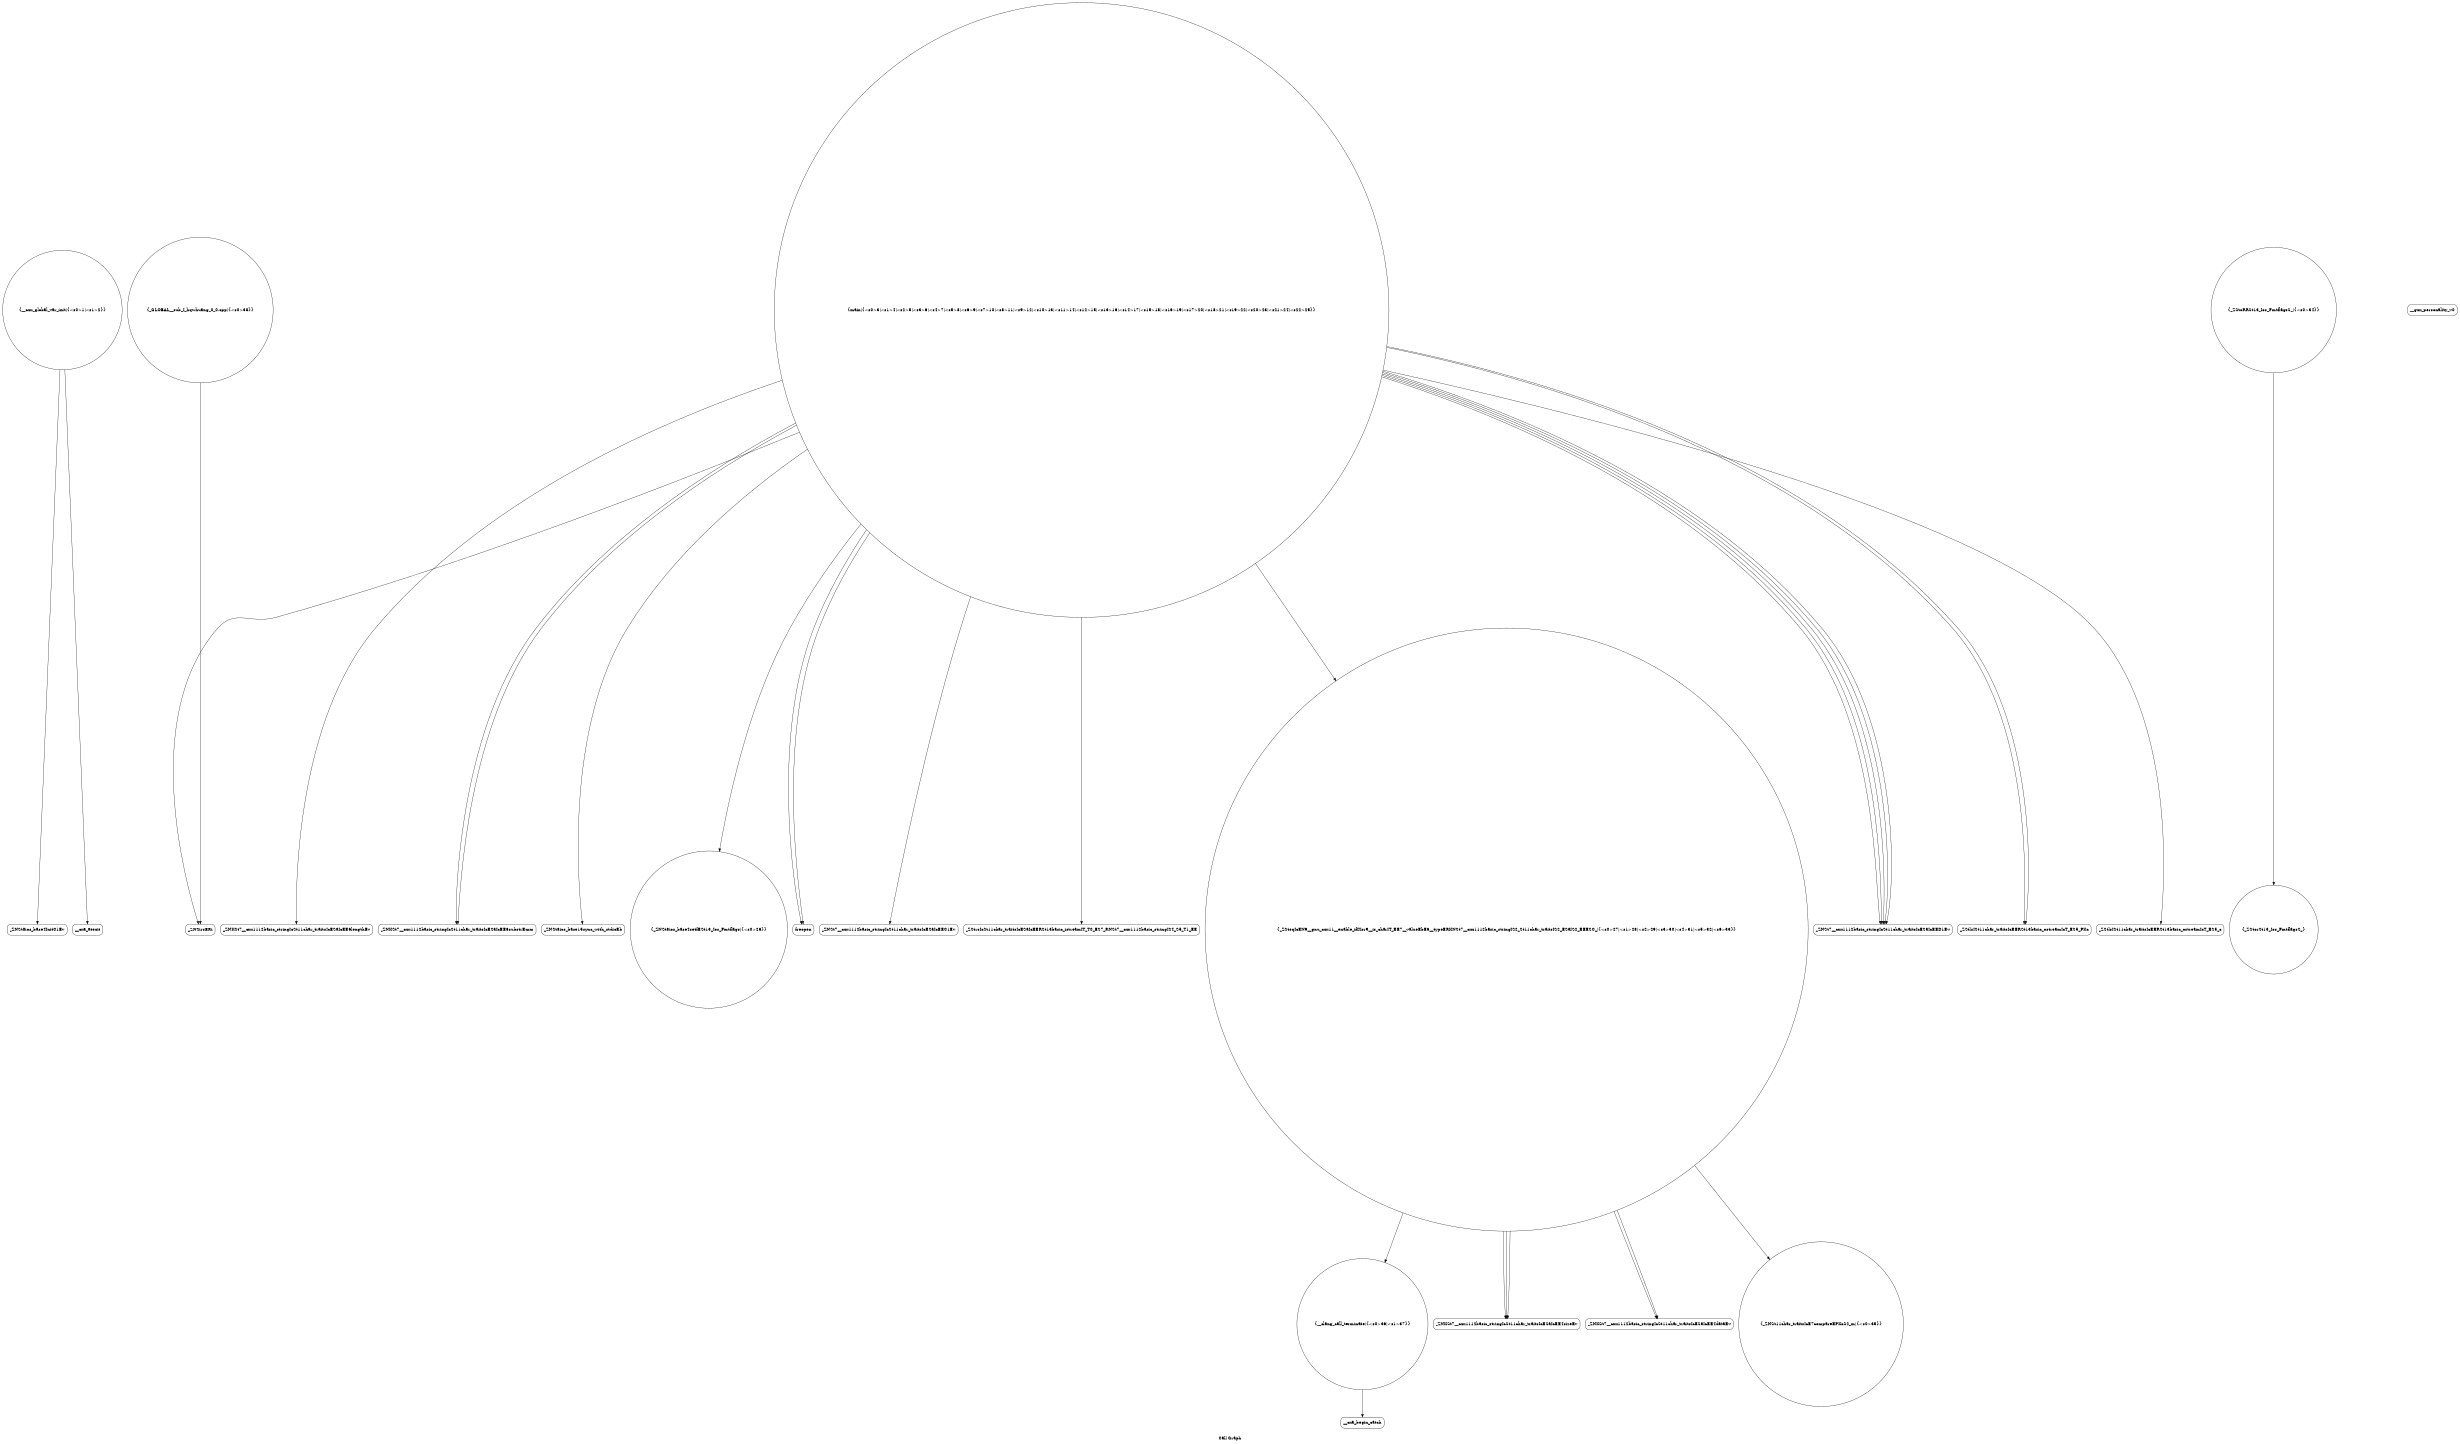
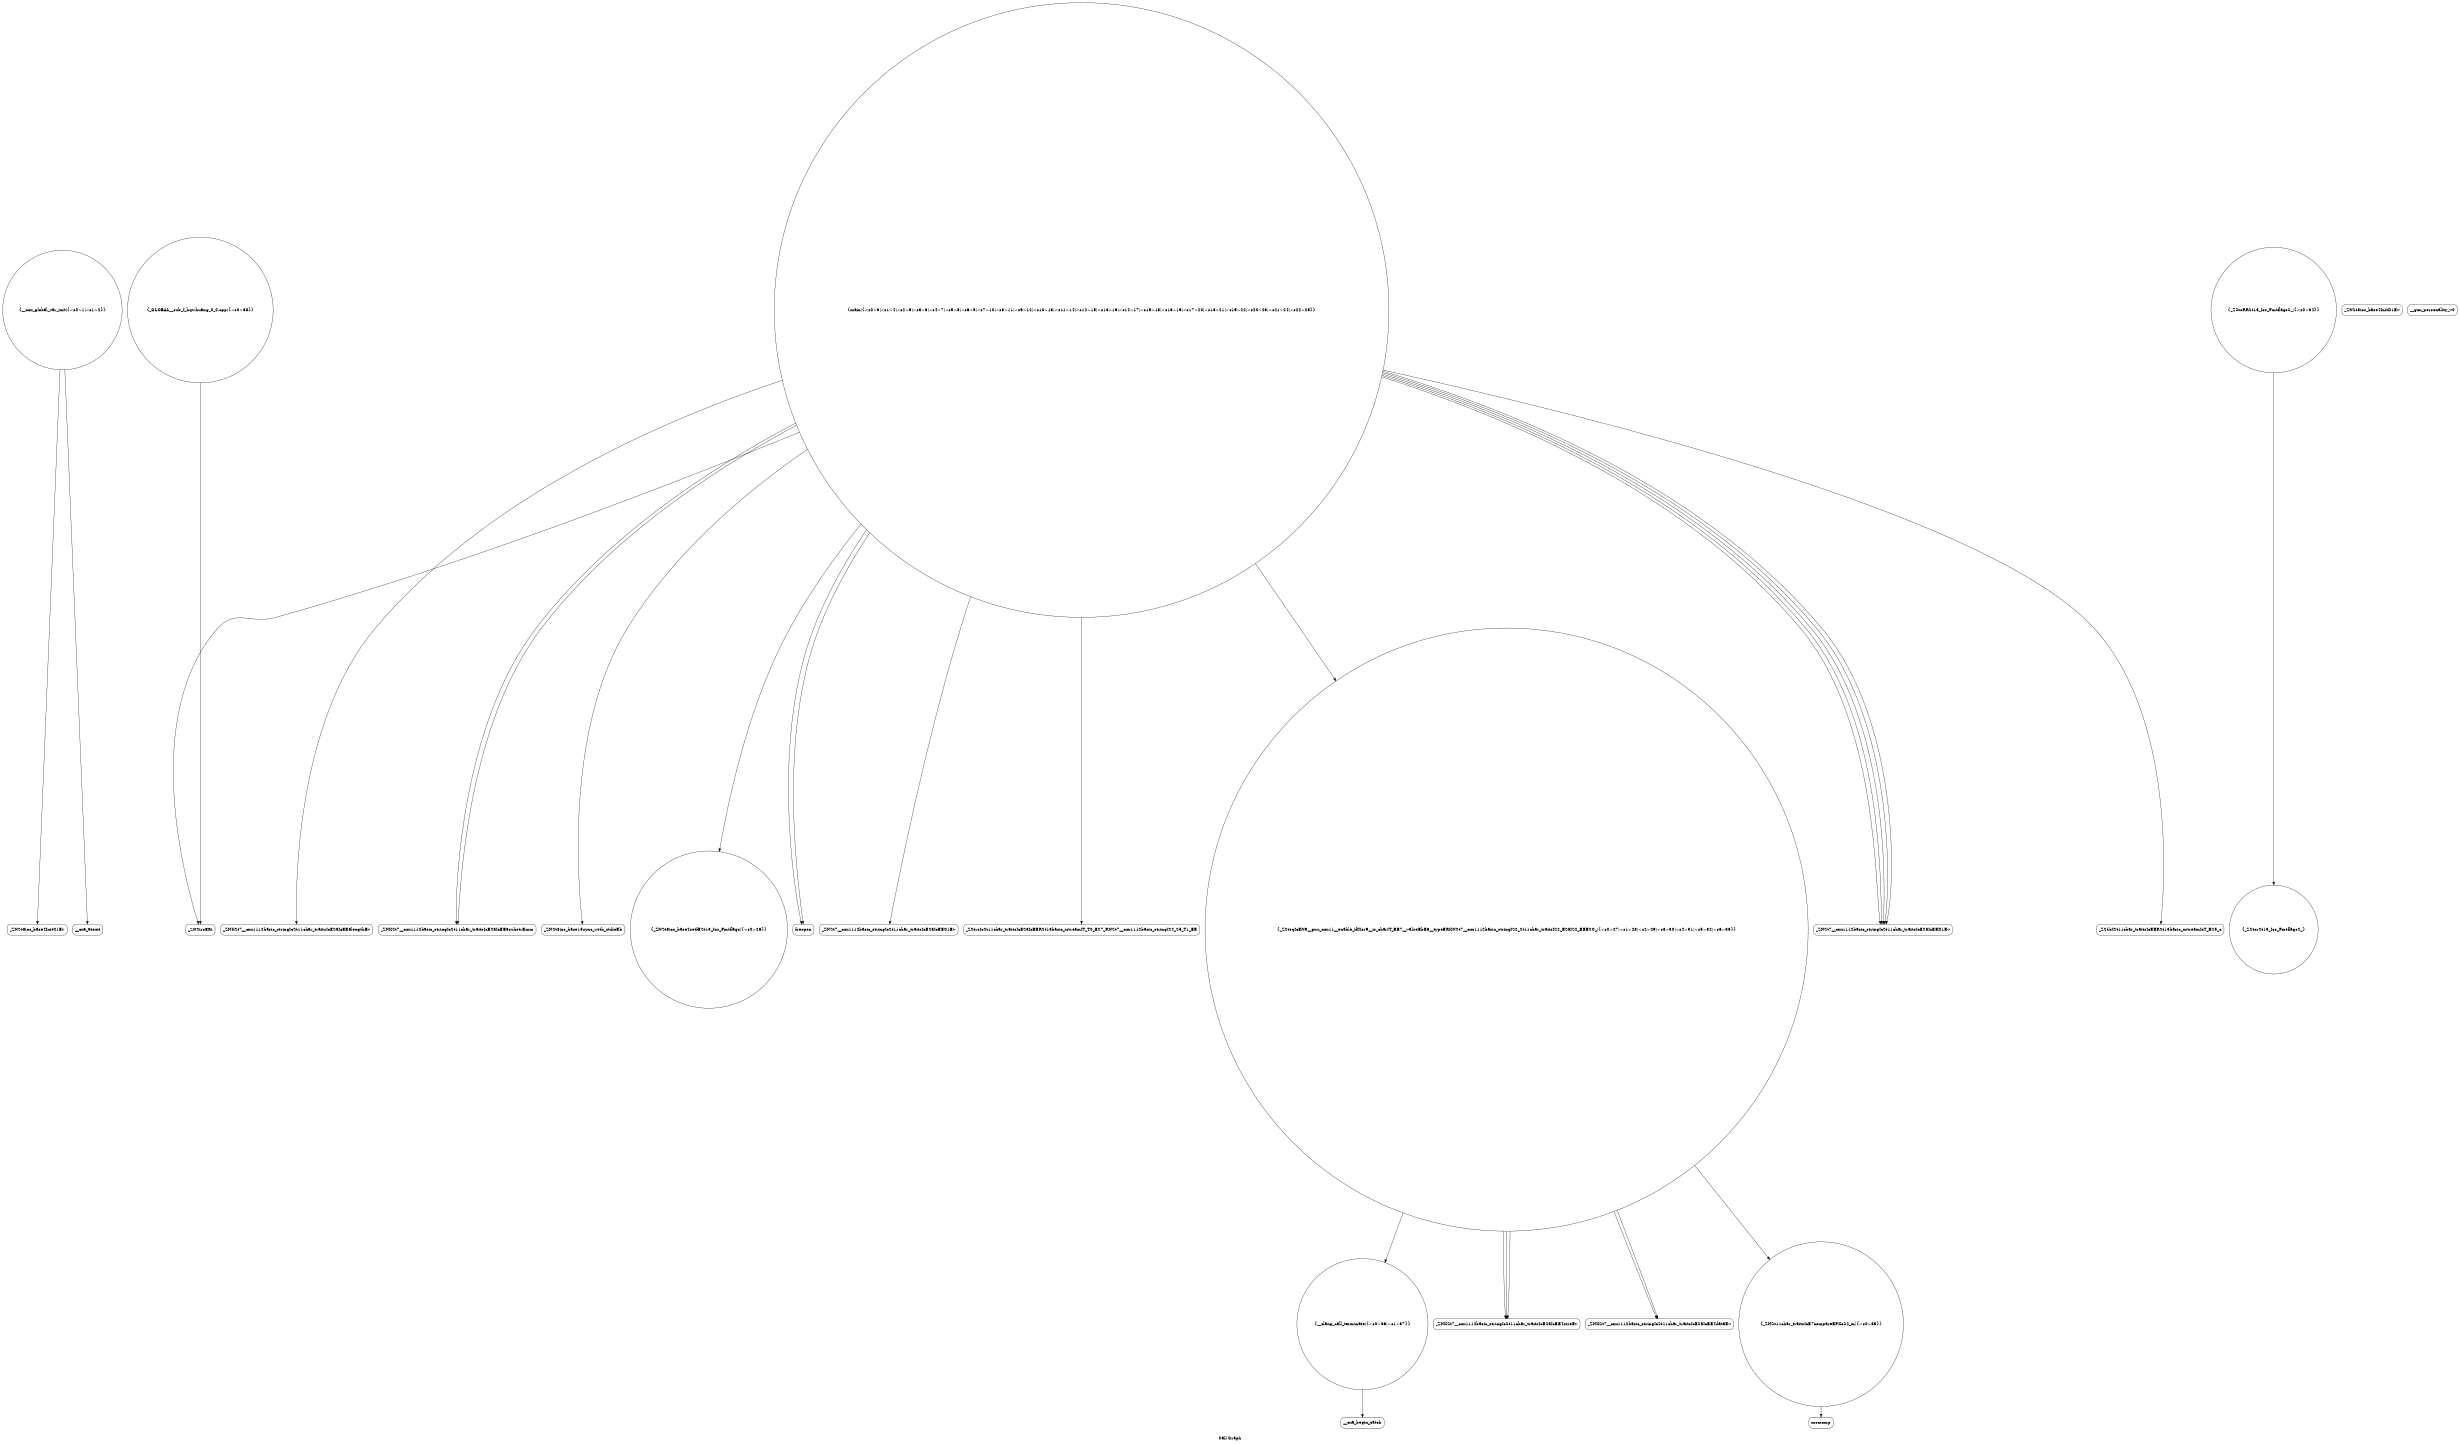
none -> (2372, 310)
(2024, 930) -> none
none -> (1821, 1423)
